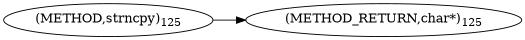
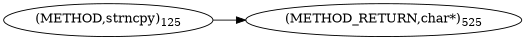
(472, 19) -> (472, 19)
